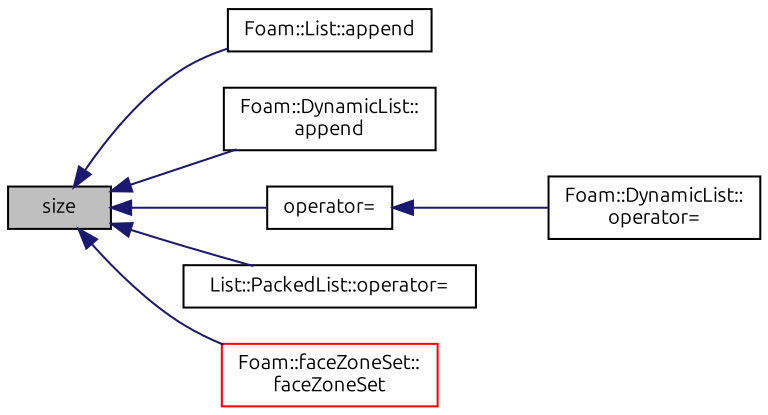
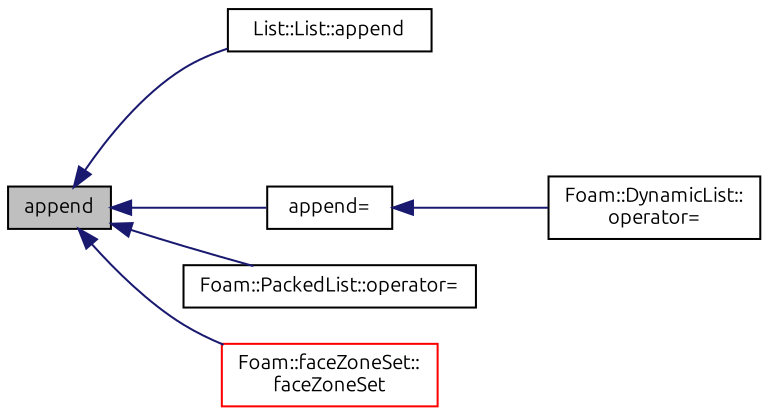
(330, 30) -> (330, 30)
(330, 119) -> none
(59, 208) -> (59, 208)
(330, 208) -> (330, 208)
(330, 286) -> (330, 286)
